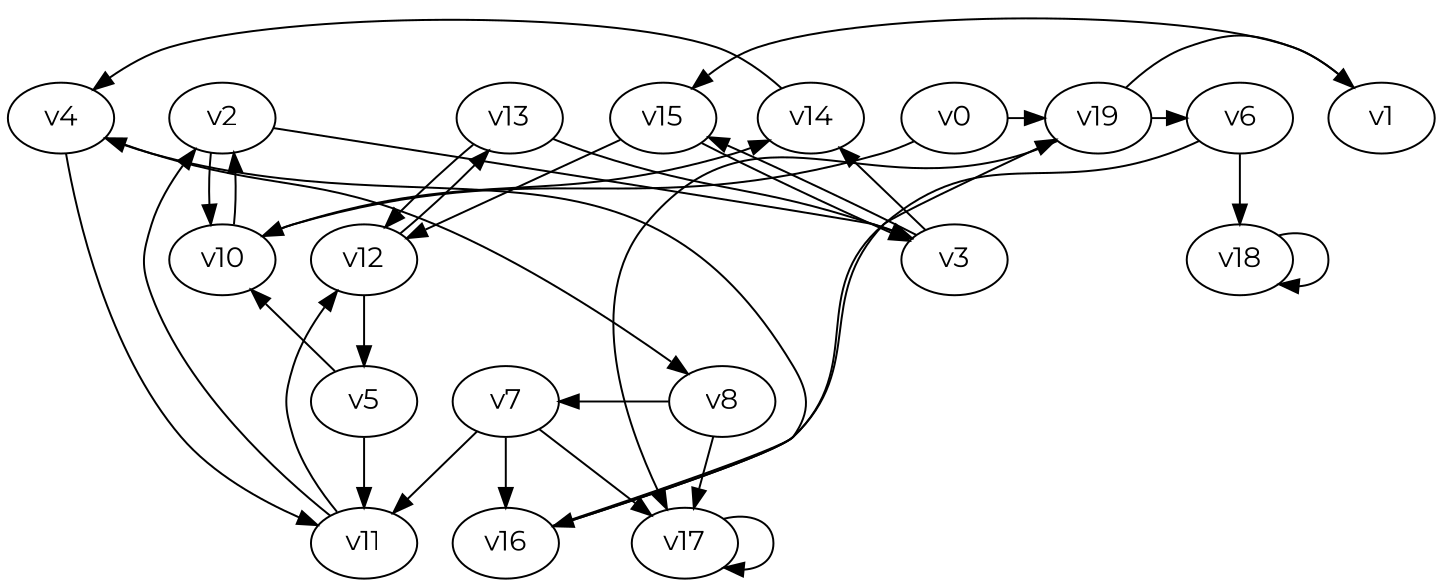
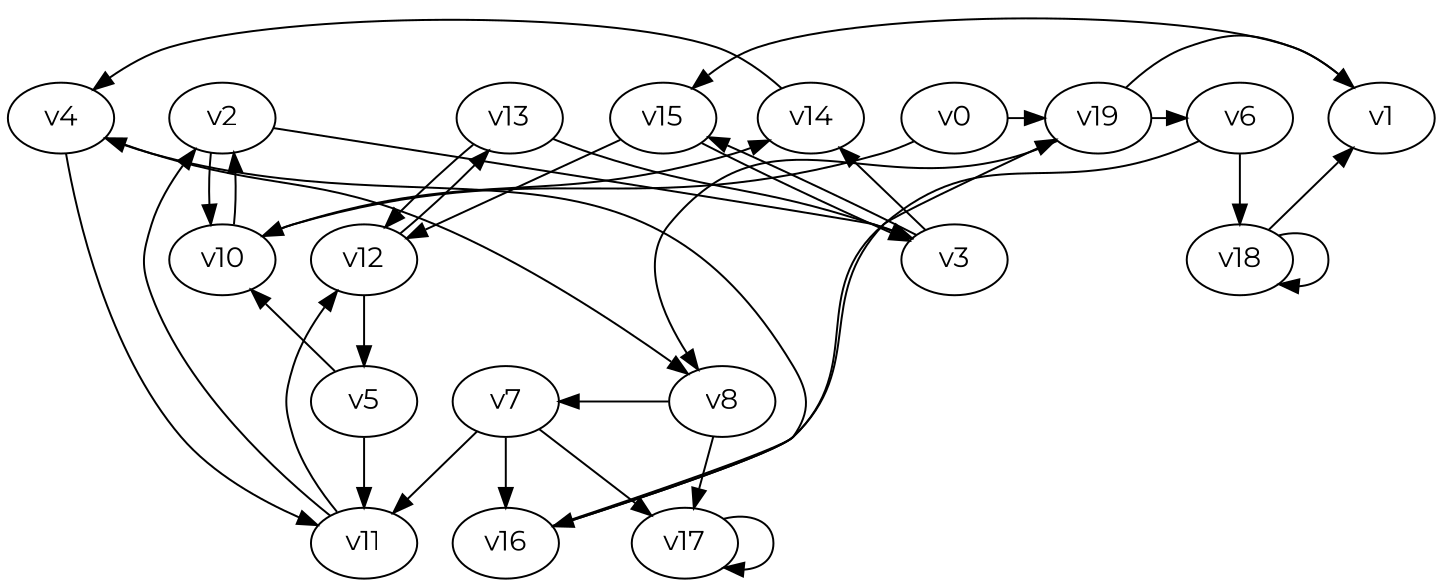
none -> (1304, 196)
(663, 208) -> (799, 160)
